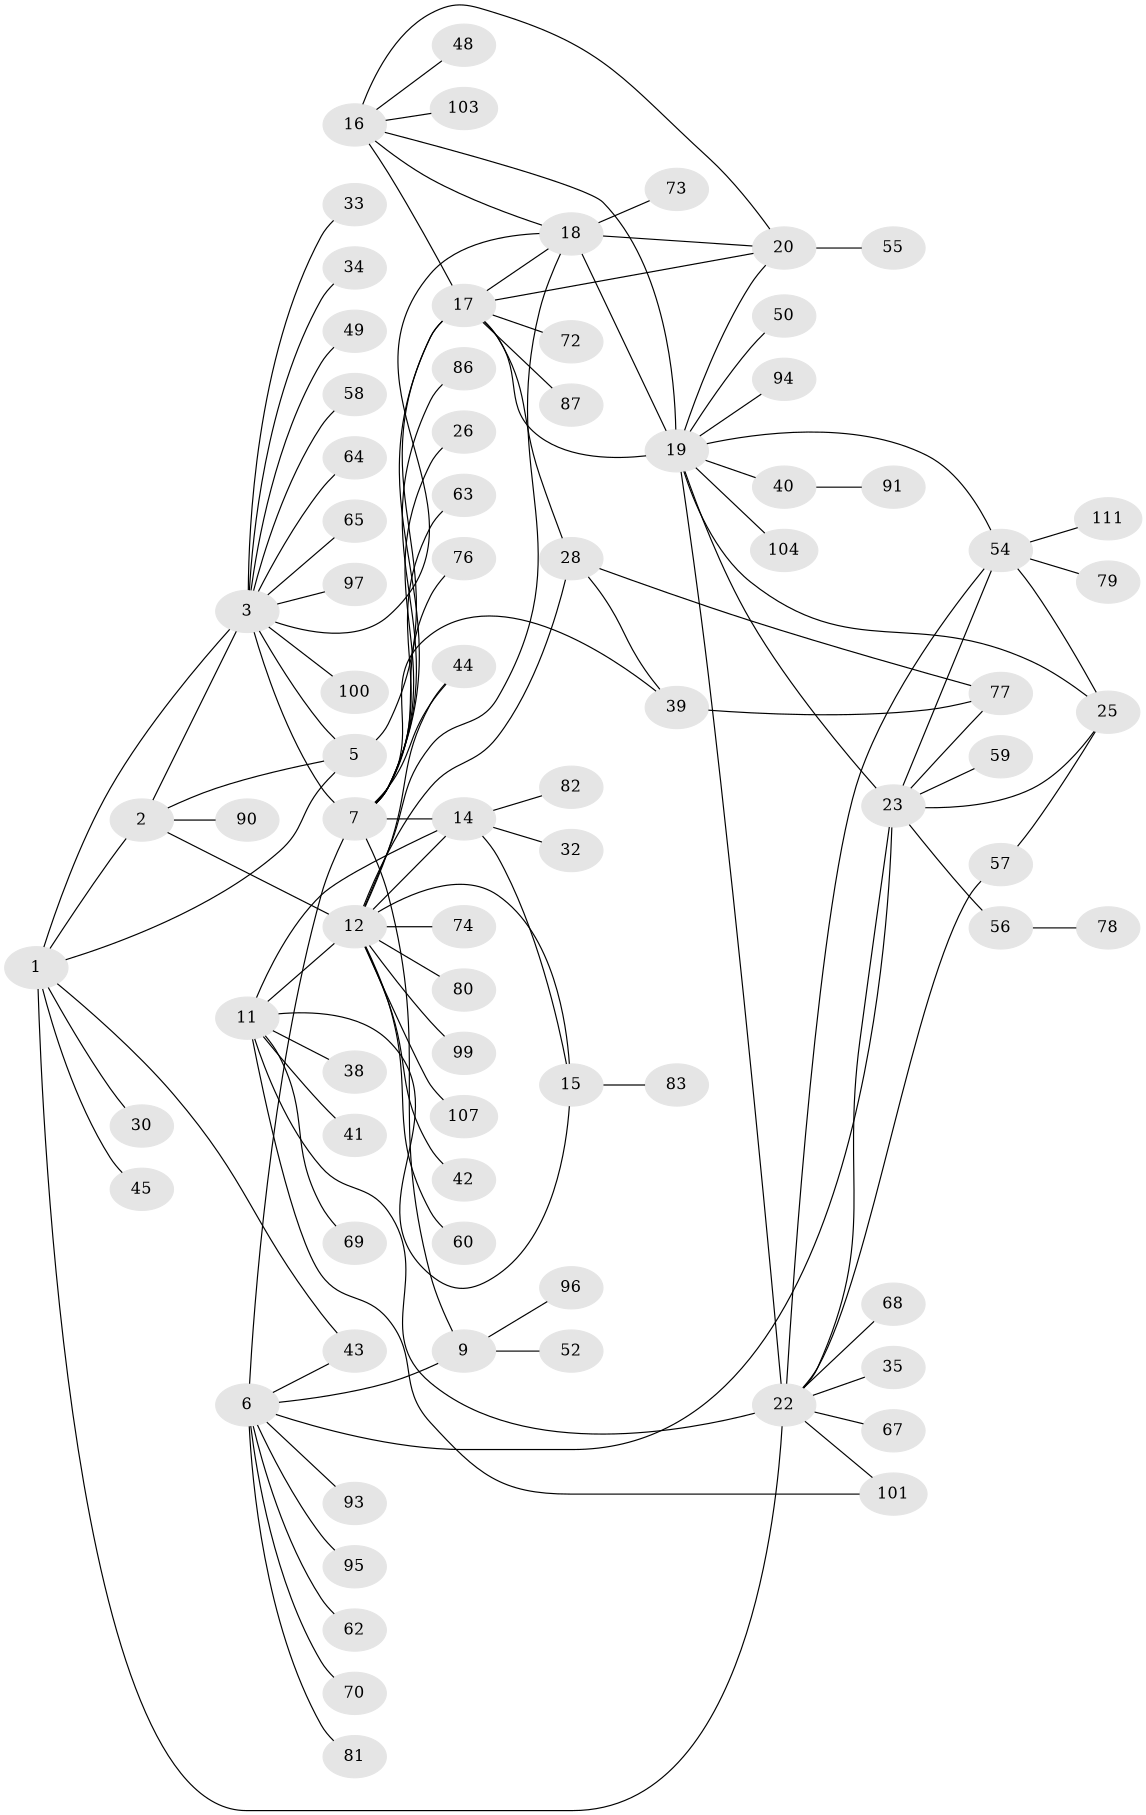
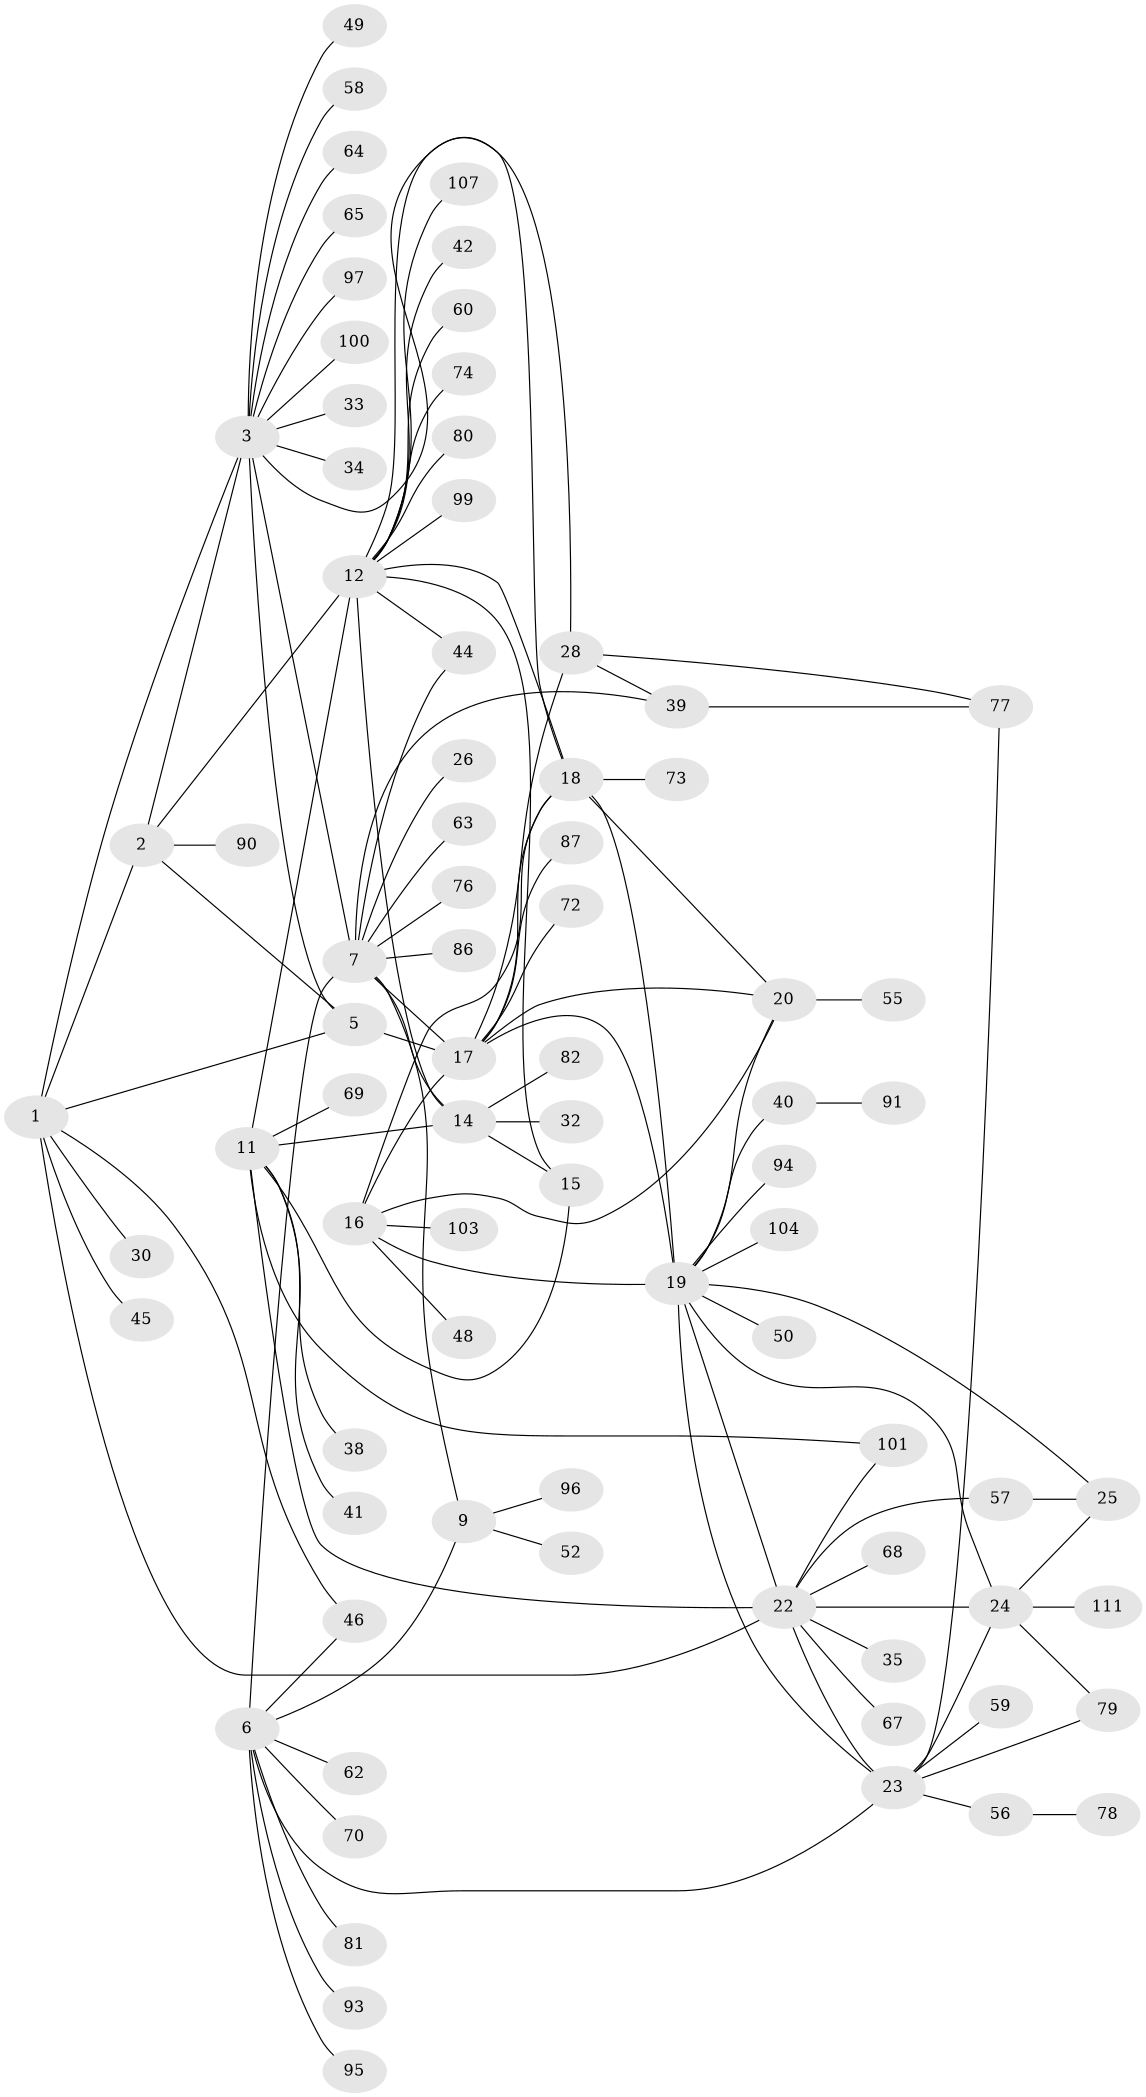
(1001, 550) -> (1001, 1607)
(1021, 793) -> (1001, 1750)
(677, 1085) -> none
(355, 1351) -> (355, 1621)
